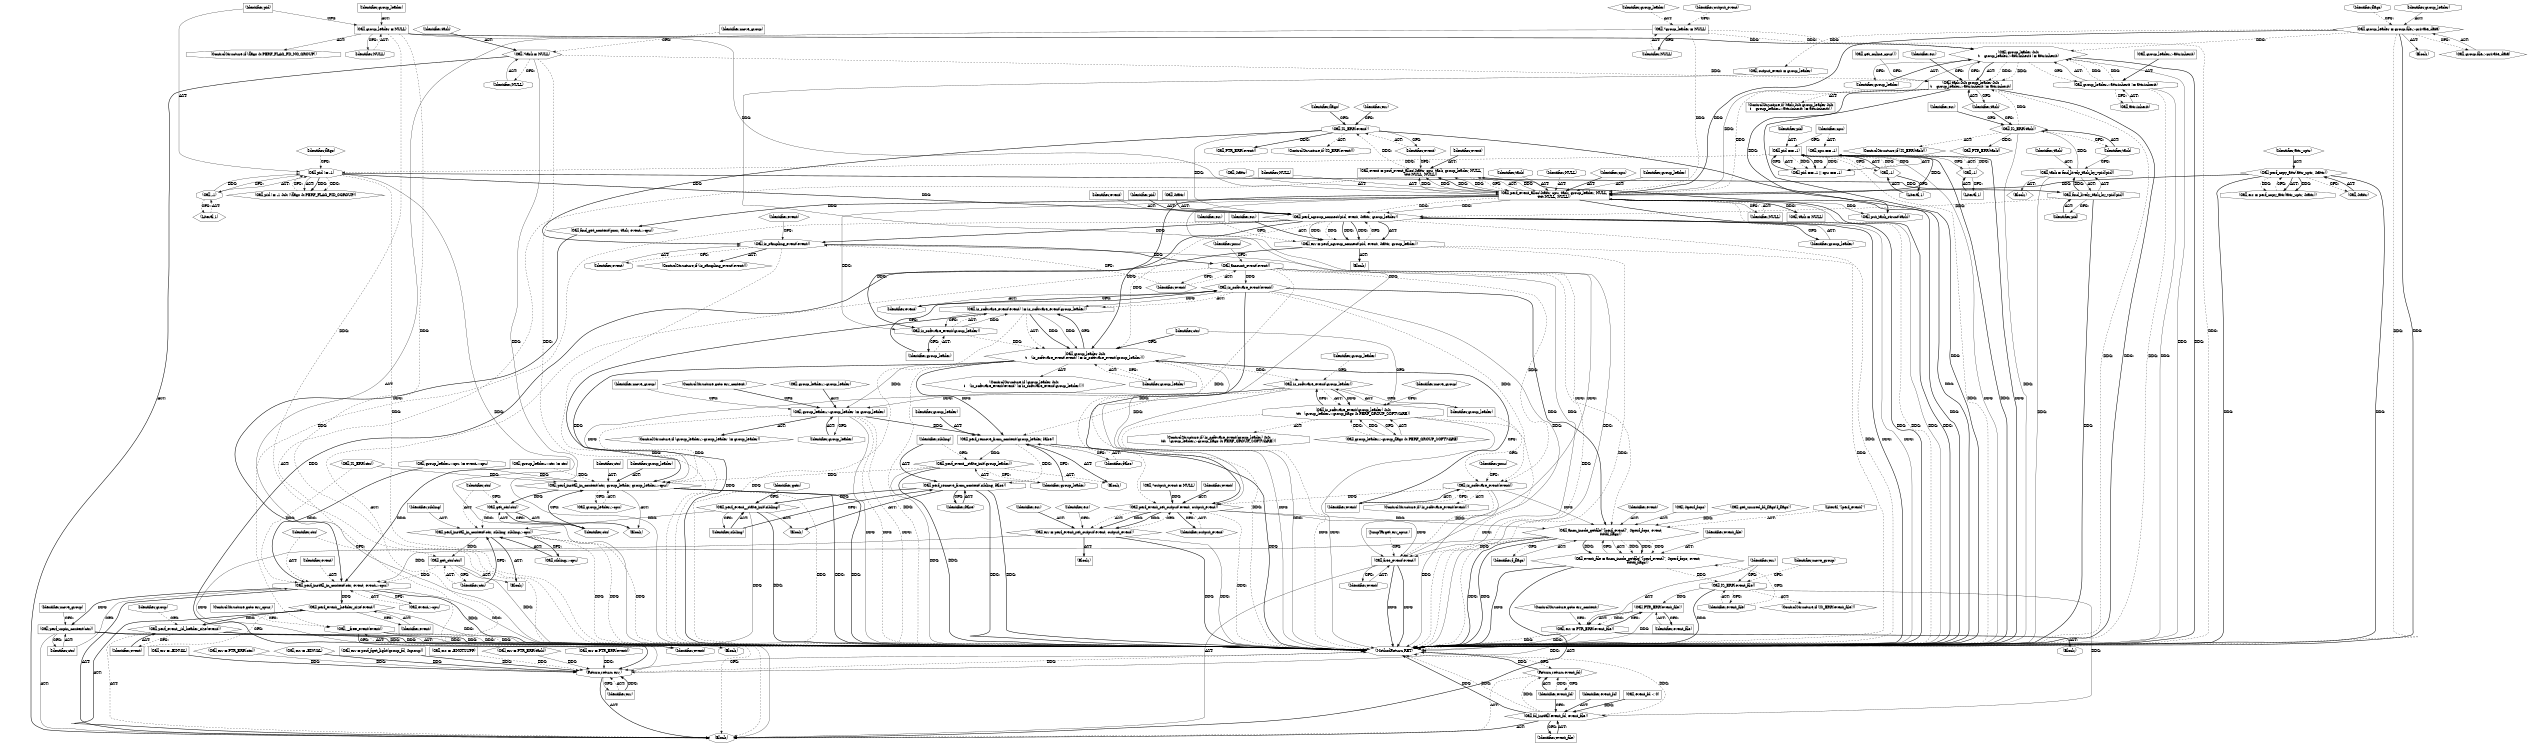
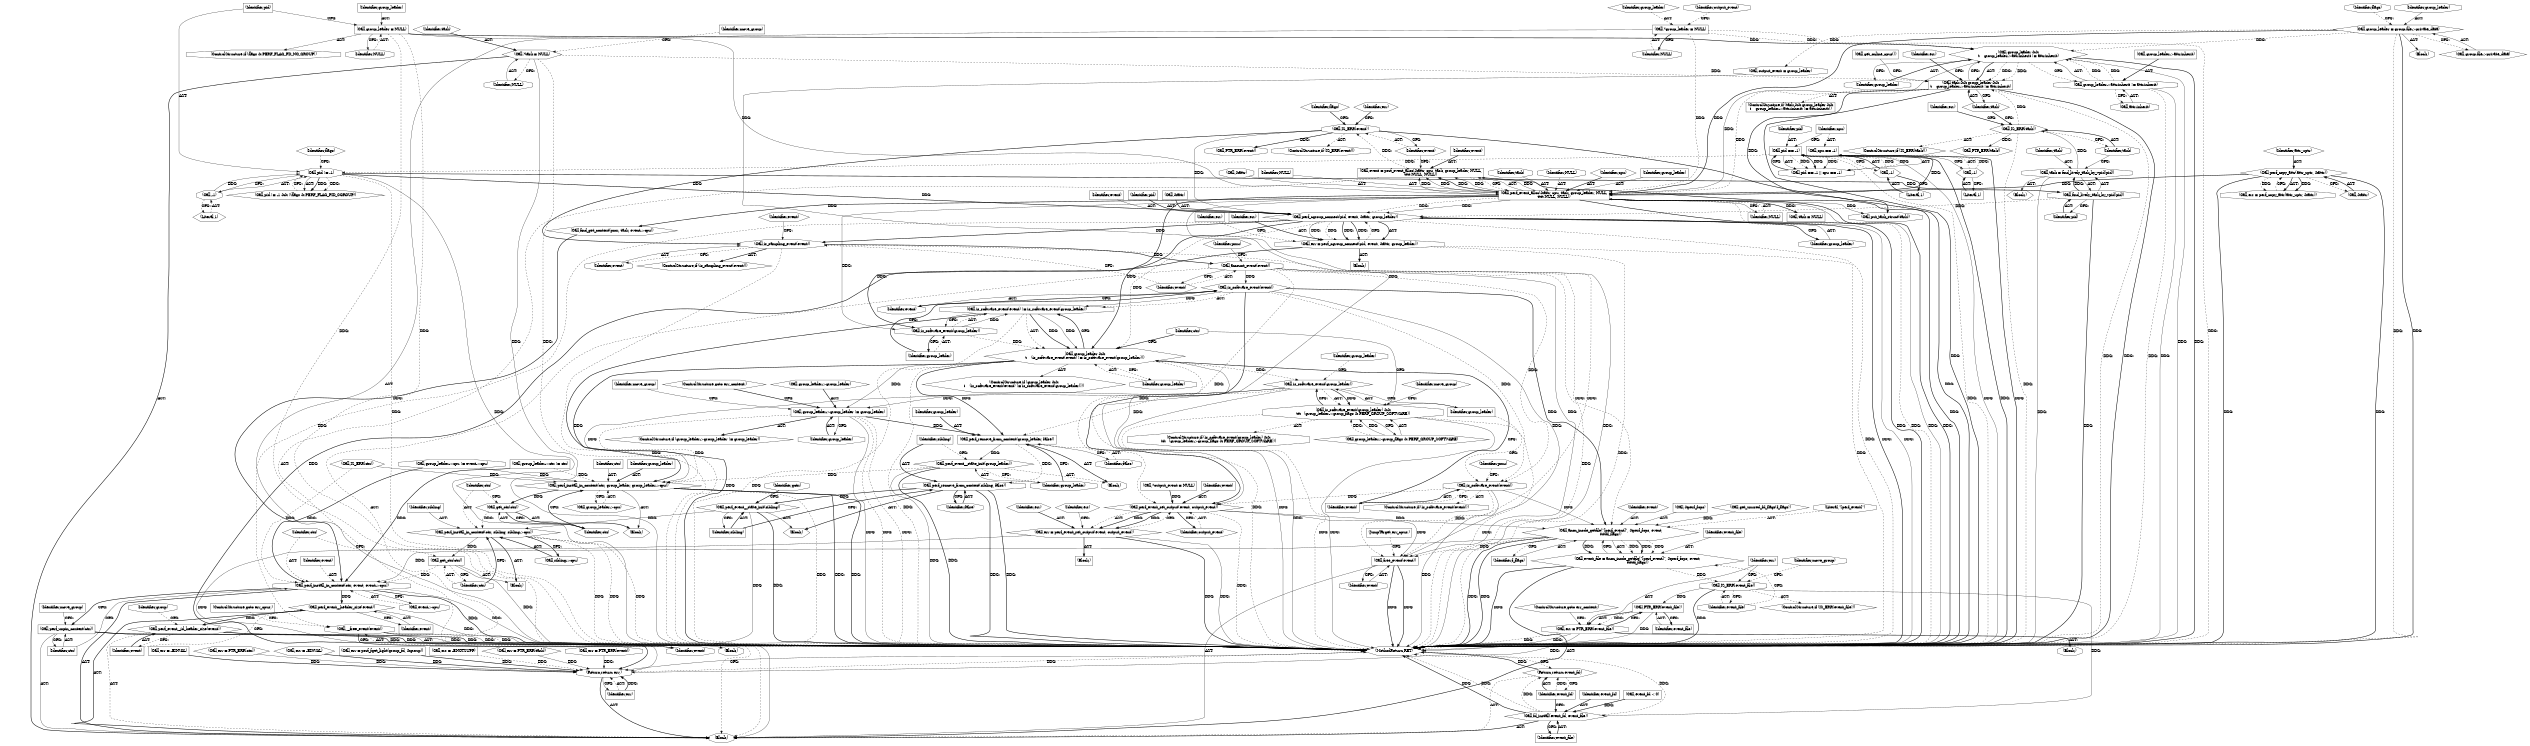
(1279, 261) -> (1279, 261)
(1260, 490) -> none
(103, 608) -> (103, 608)
(2026, 632) -> (2026, 632)
